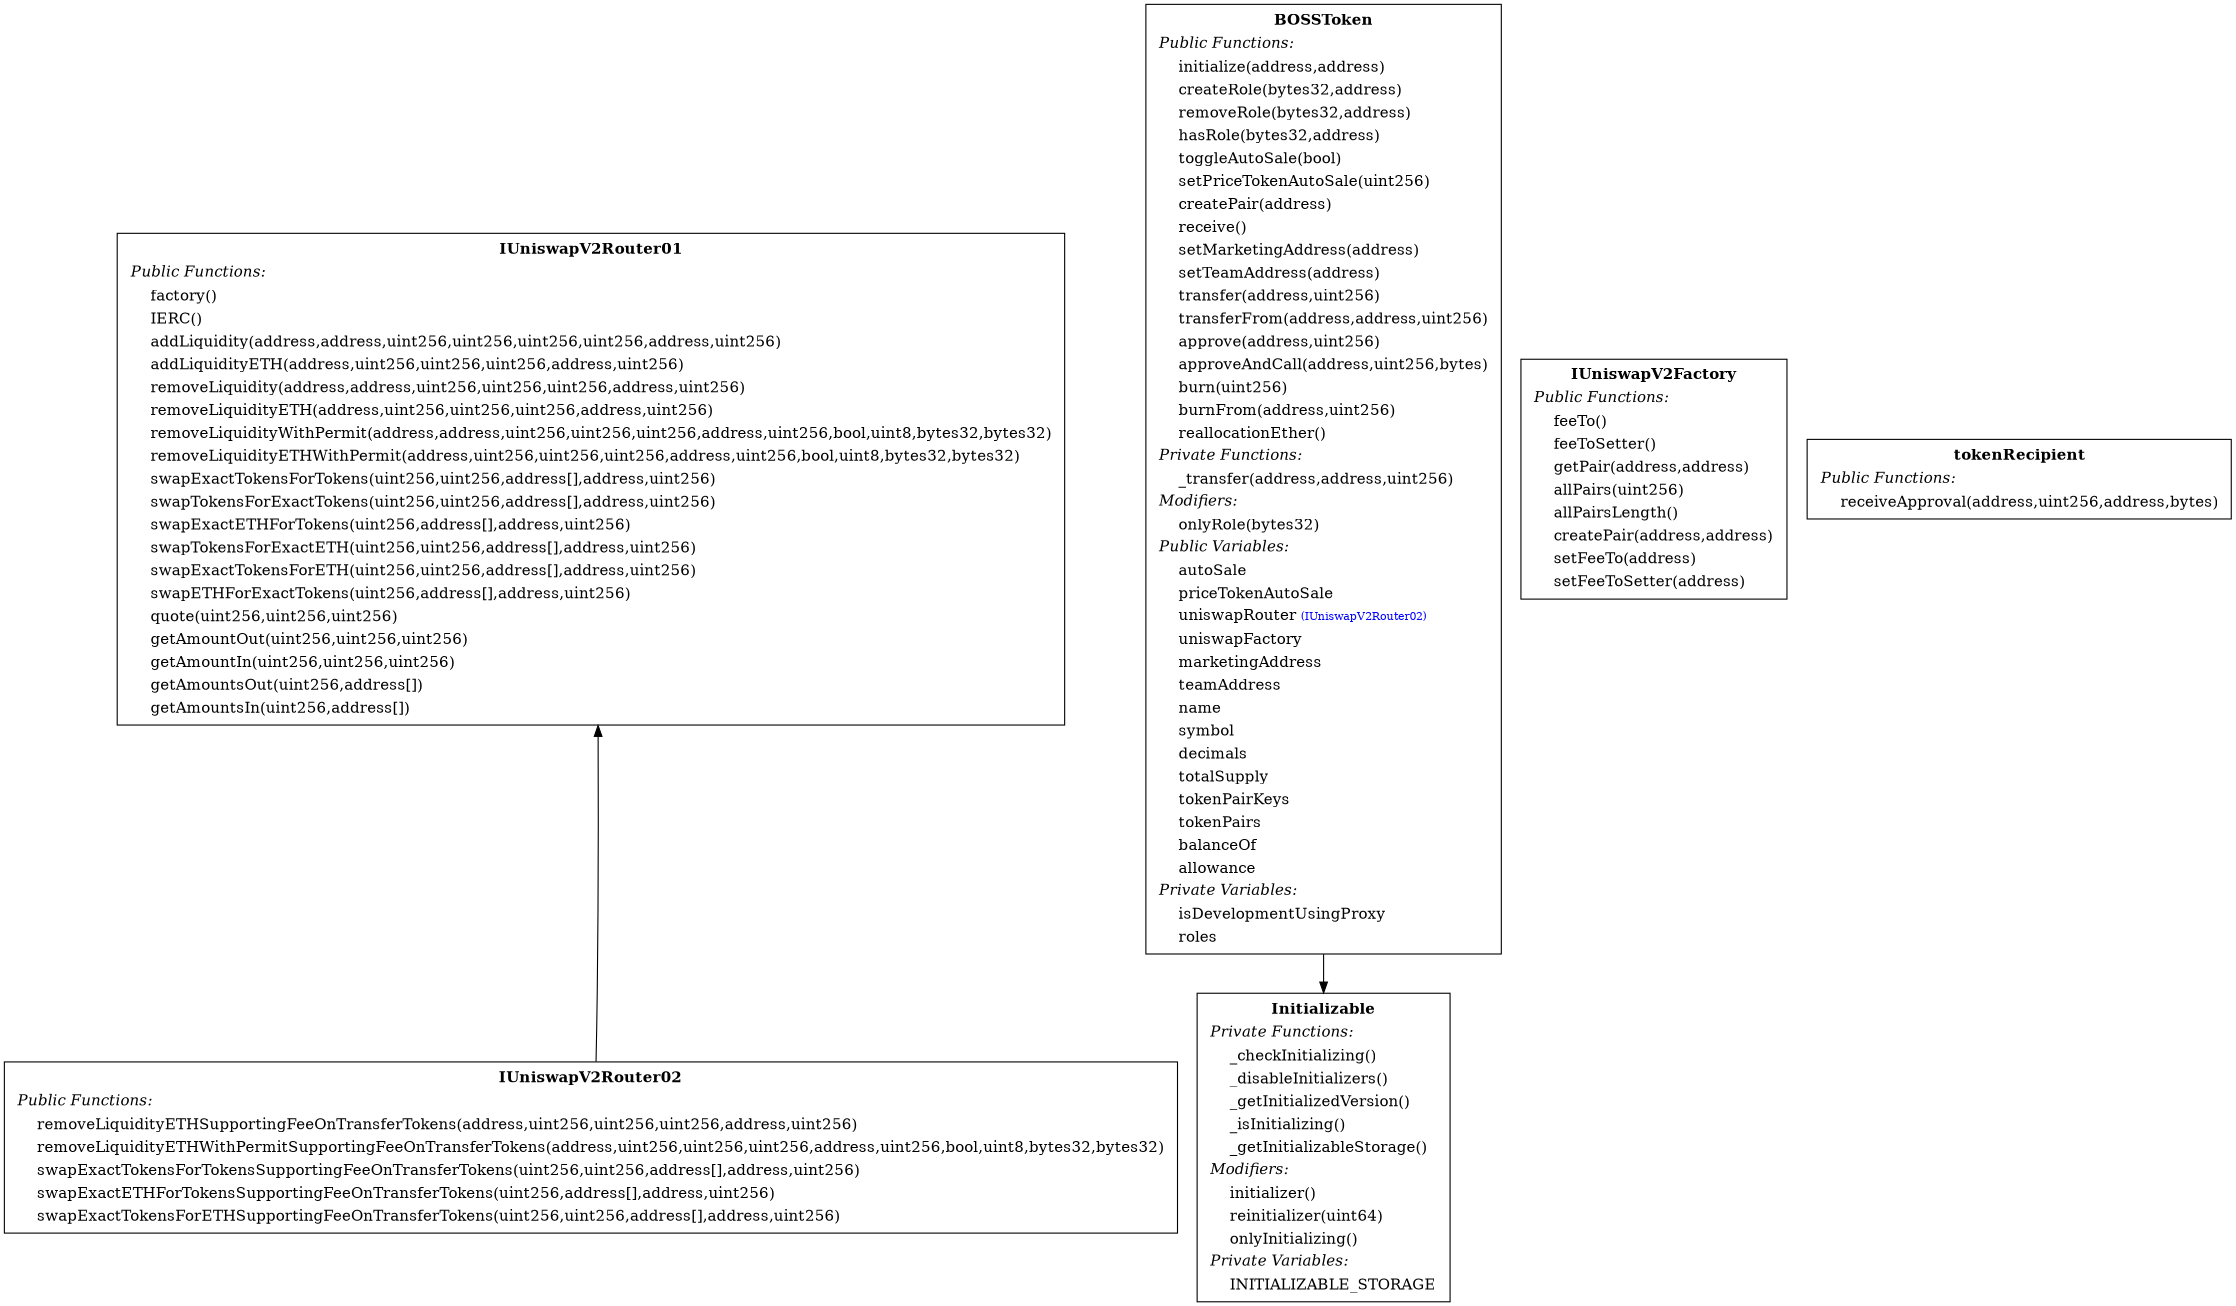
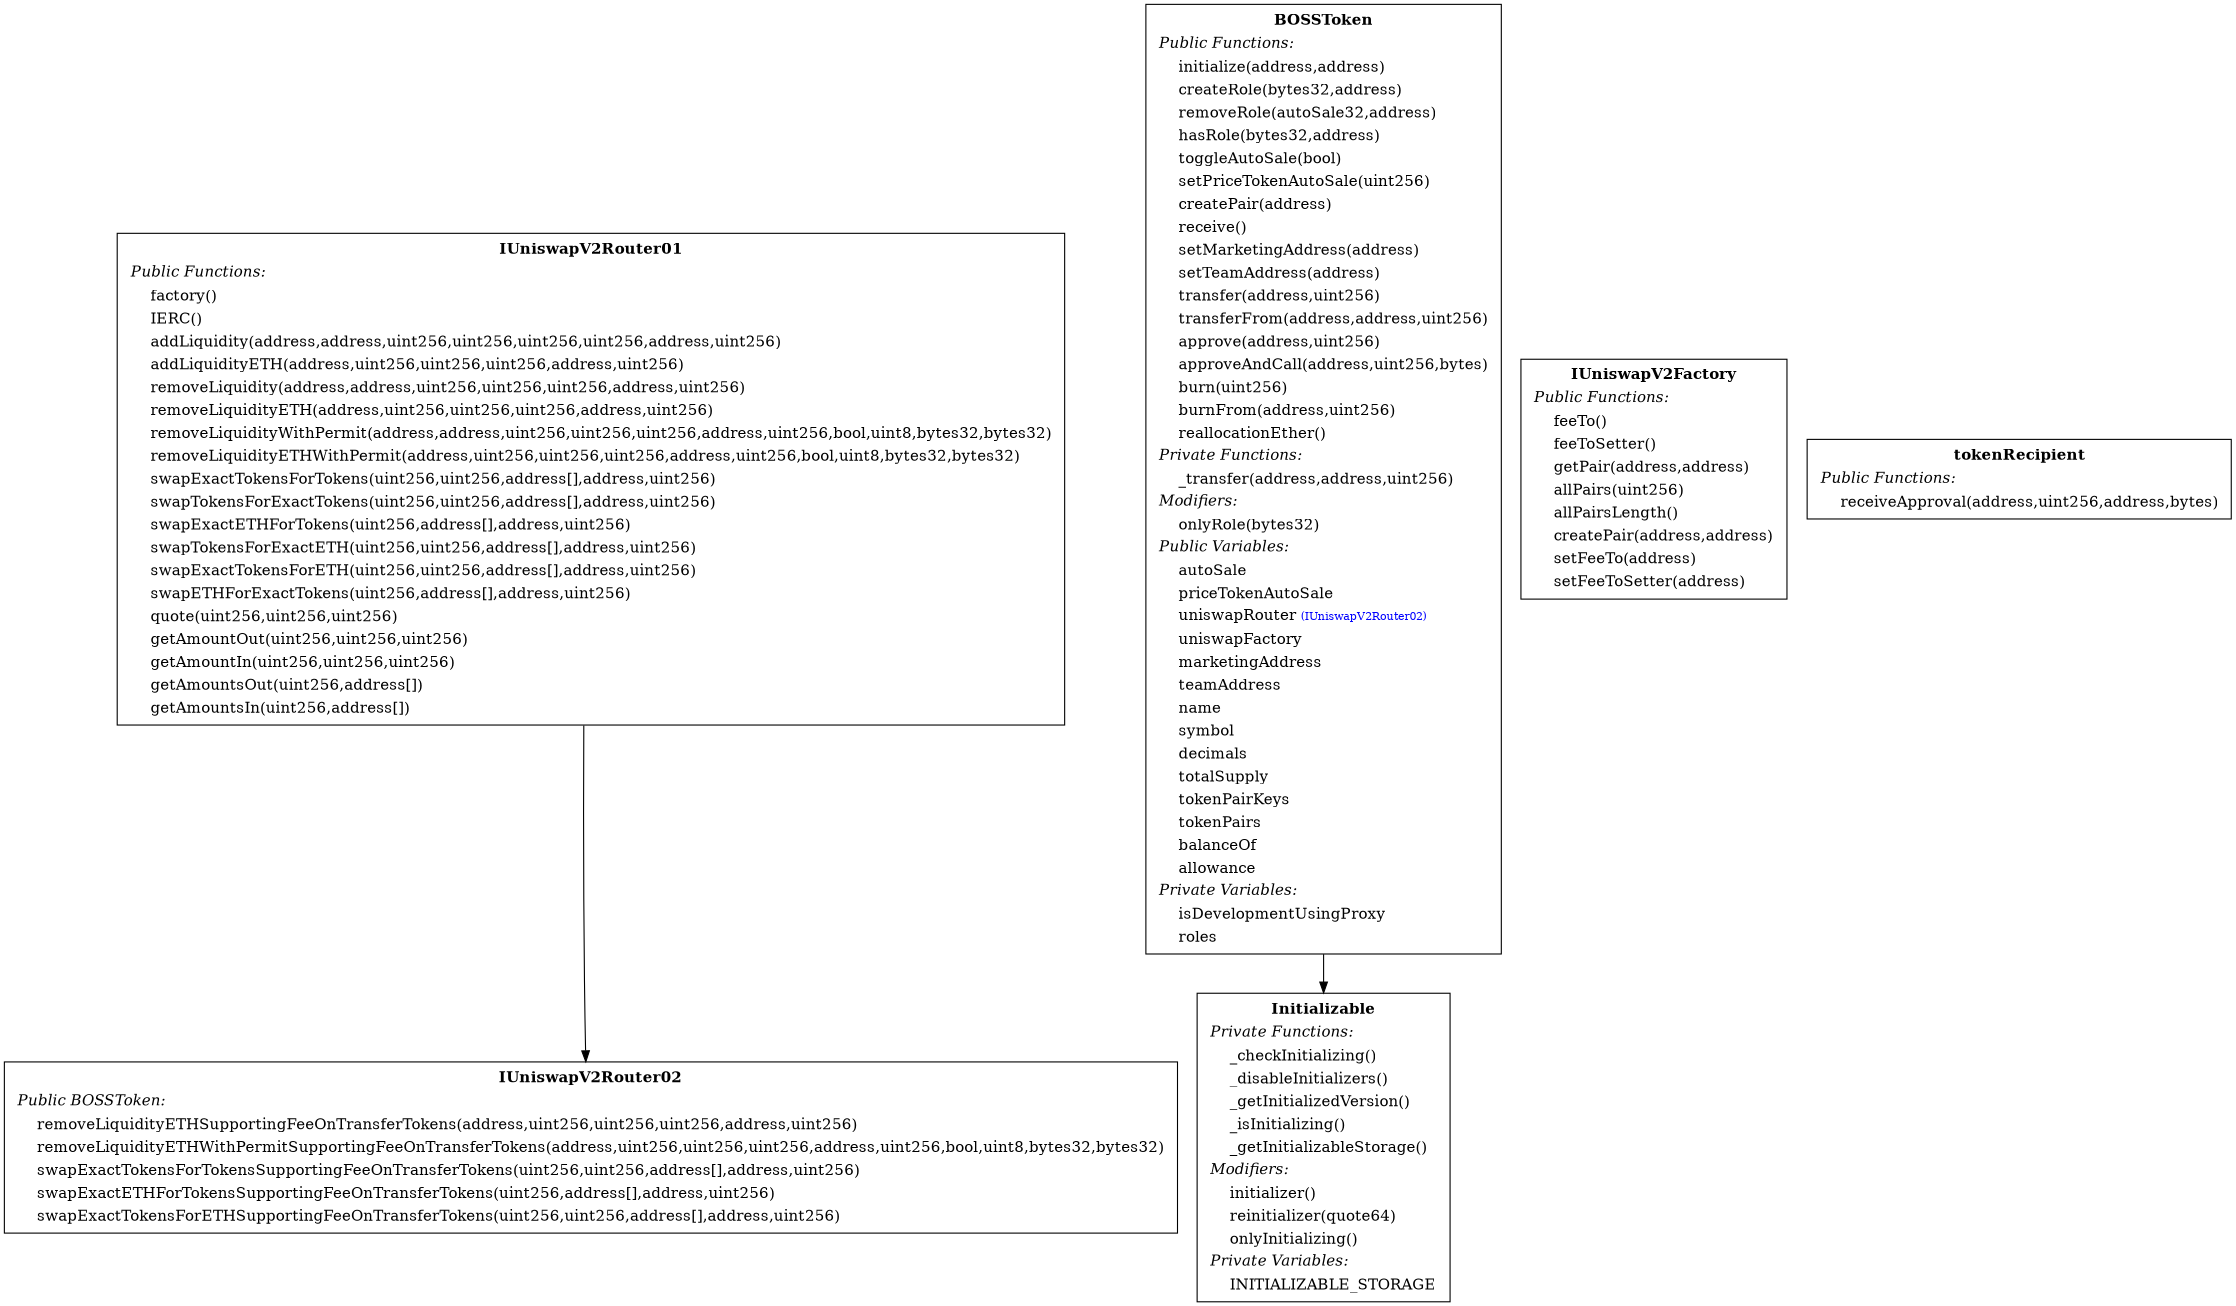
(1285, 113) -> (1298, 113)
(598, 899) -> (584, 888)
(85, 1101) -> (92, 1101)
(1297, 1216) -> (1303, 1216)
